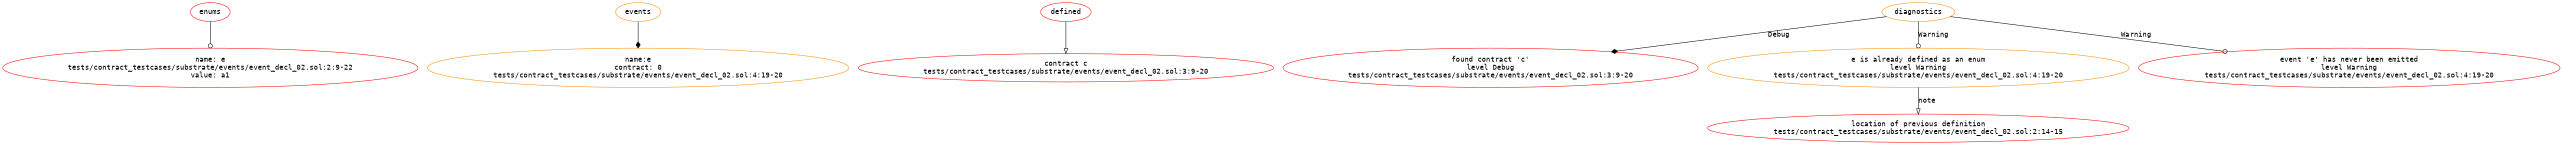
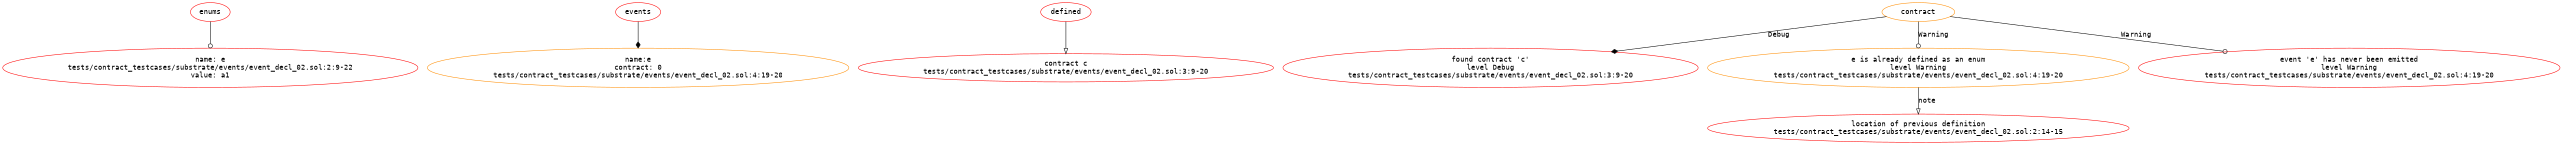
(638, 12) -> (638, 12)
(1918, 12) -> (1918, 12)
